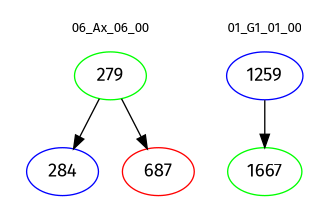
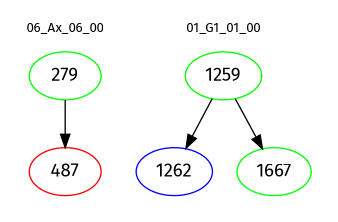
(265, 76) -> (224, 76)
(63, 172) -> none
(158, 172) -> (65, 172)
none -> (174, 172)
